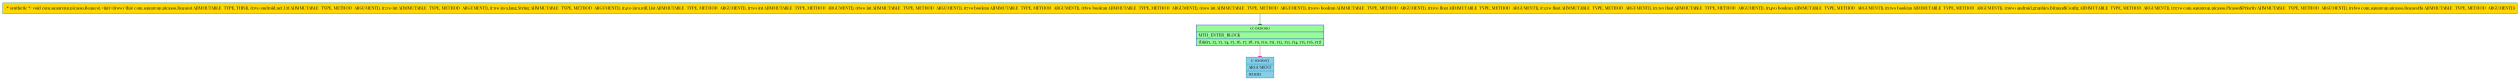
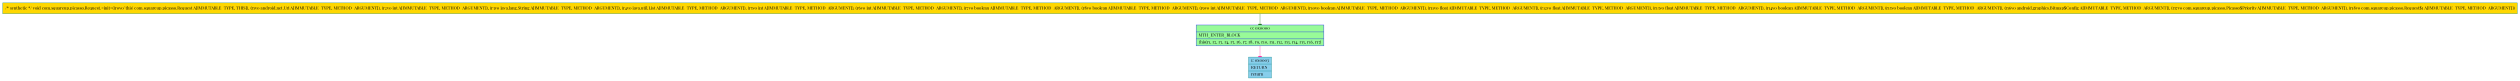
(1260, 67) -> (1259, 67)
